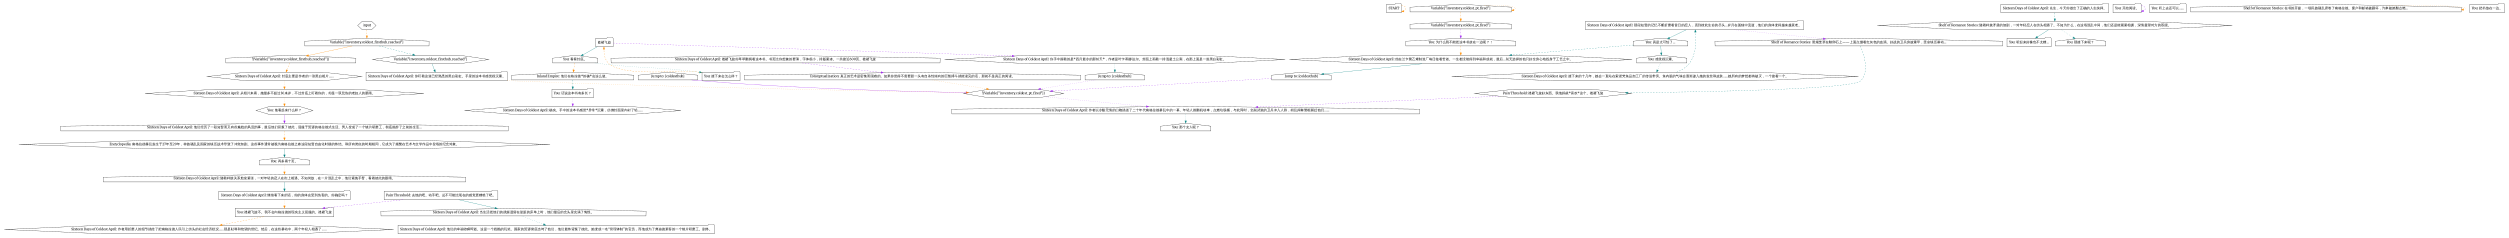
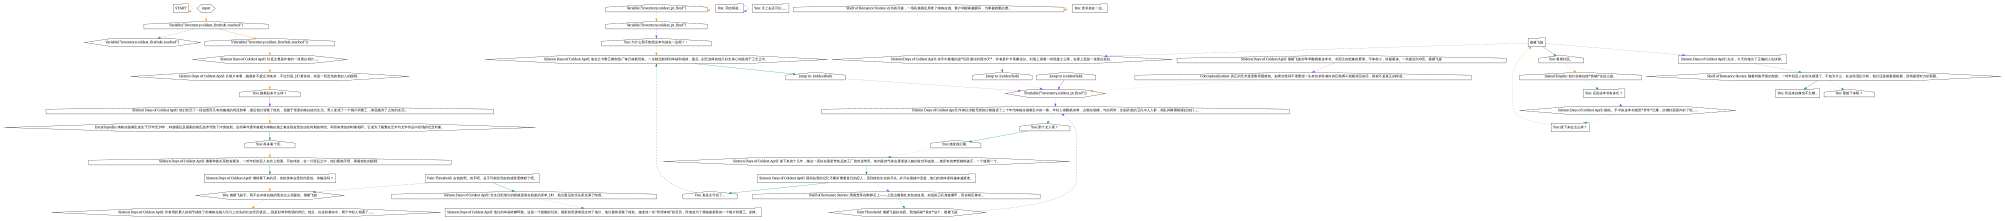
none -> (1614, 49)
(1661, 49) -> (999, 136)
(647, 68) -> (1600, 119)
(437, 76) -> none
(573, 85) -> (1591, 84)
(284, 110) -> (270, 94)
(364, 204) -> (373, 187)
(284, 212) -> (270, 196)
